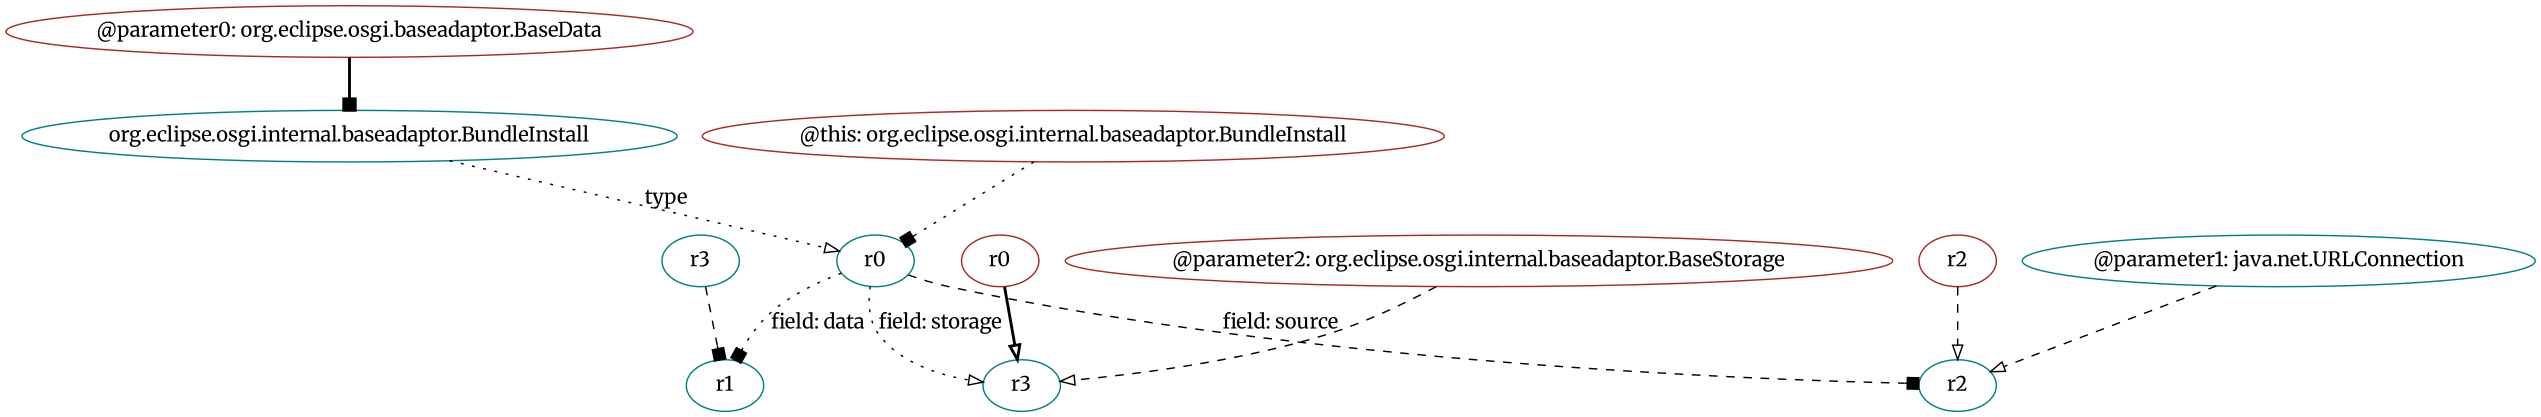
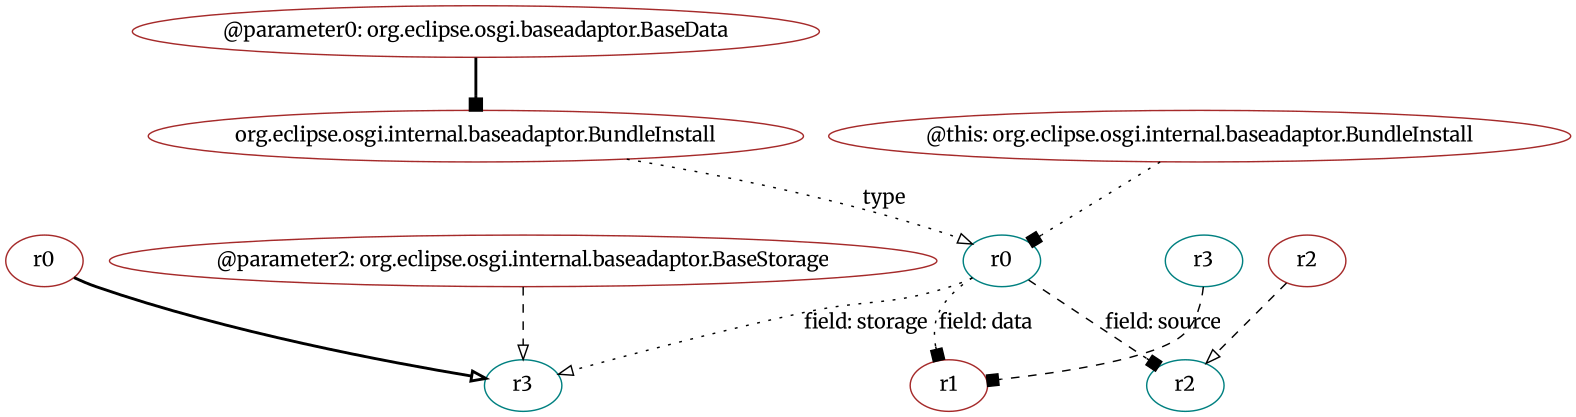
(349, 136) -> (476, 136)
(2279, 261) -> none
(725, 386) -> (949, 386)
